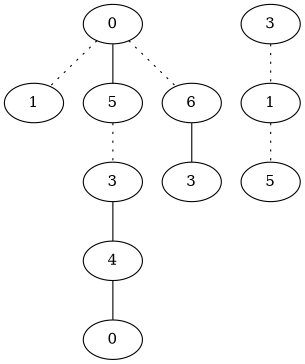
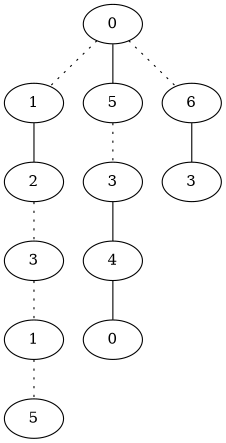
none -> (34, 182)
